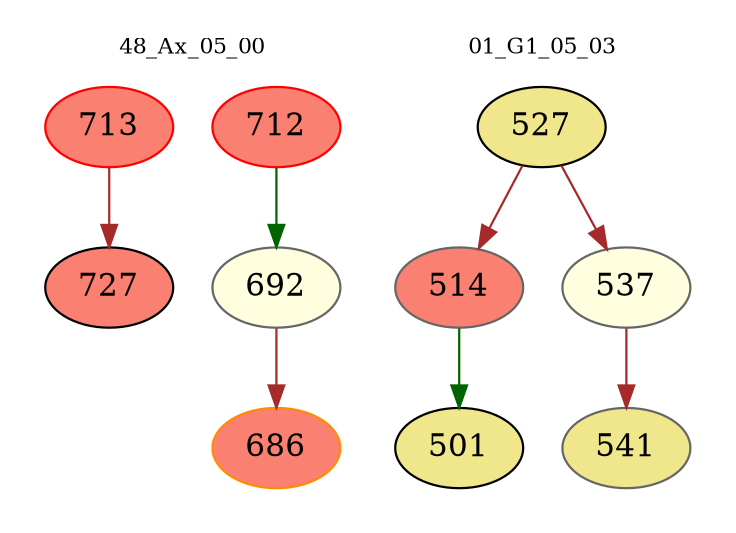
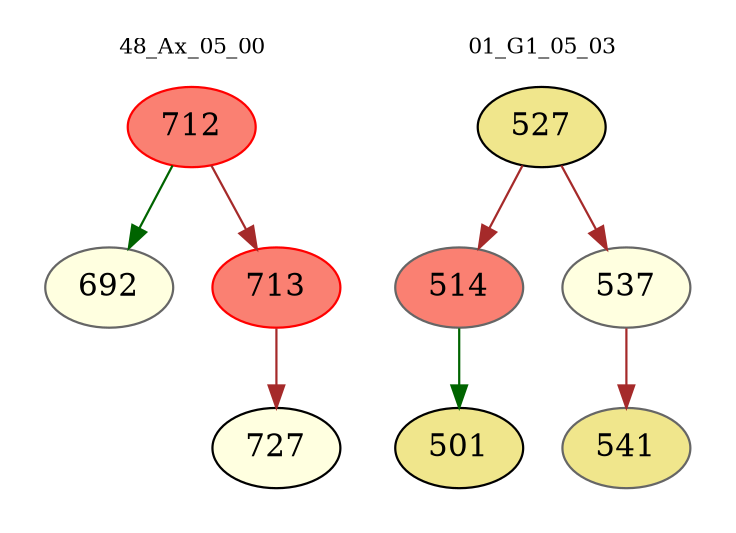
none -> (229, 197)
(109, 288) -> (276, 448)
(276, 448) -> none
